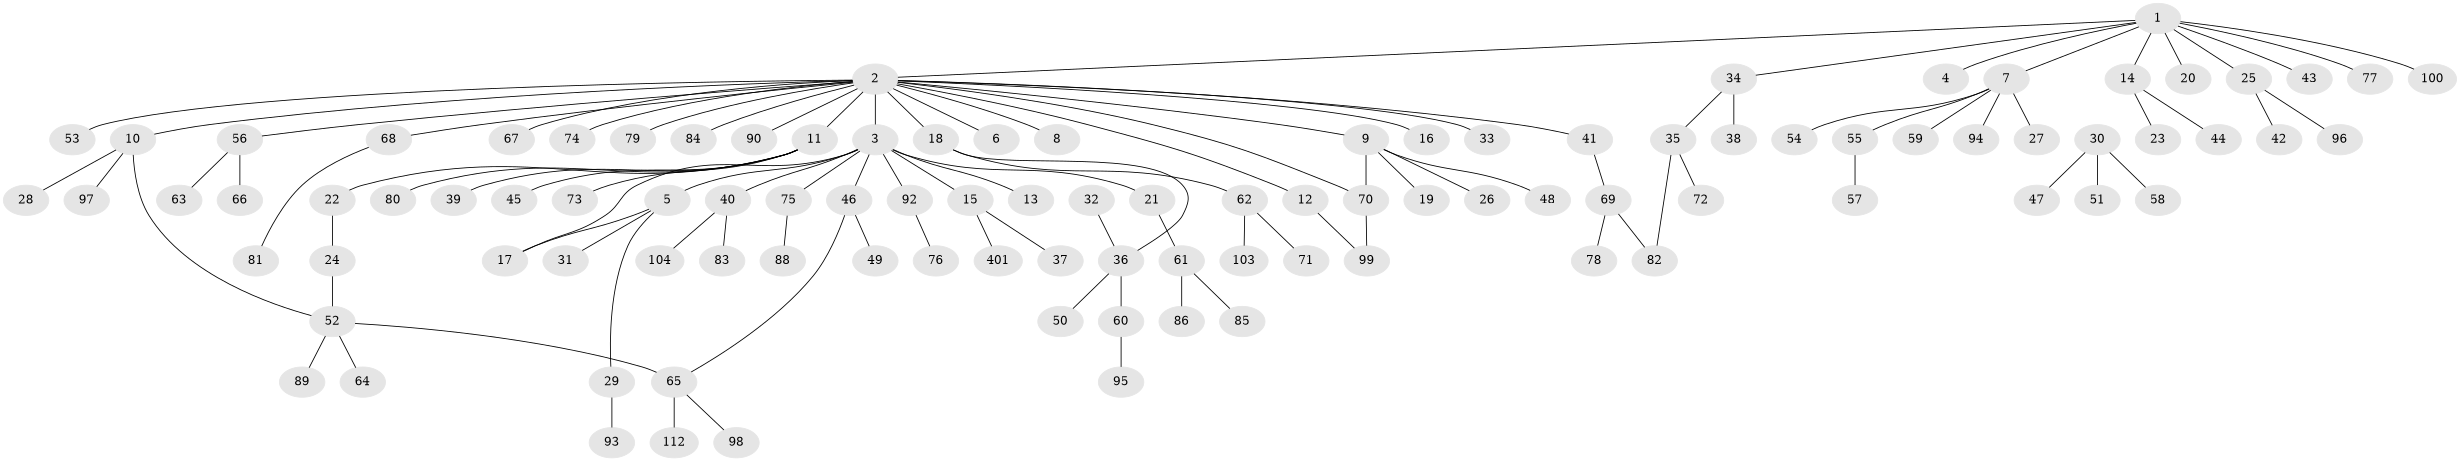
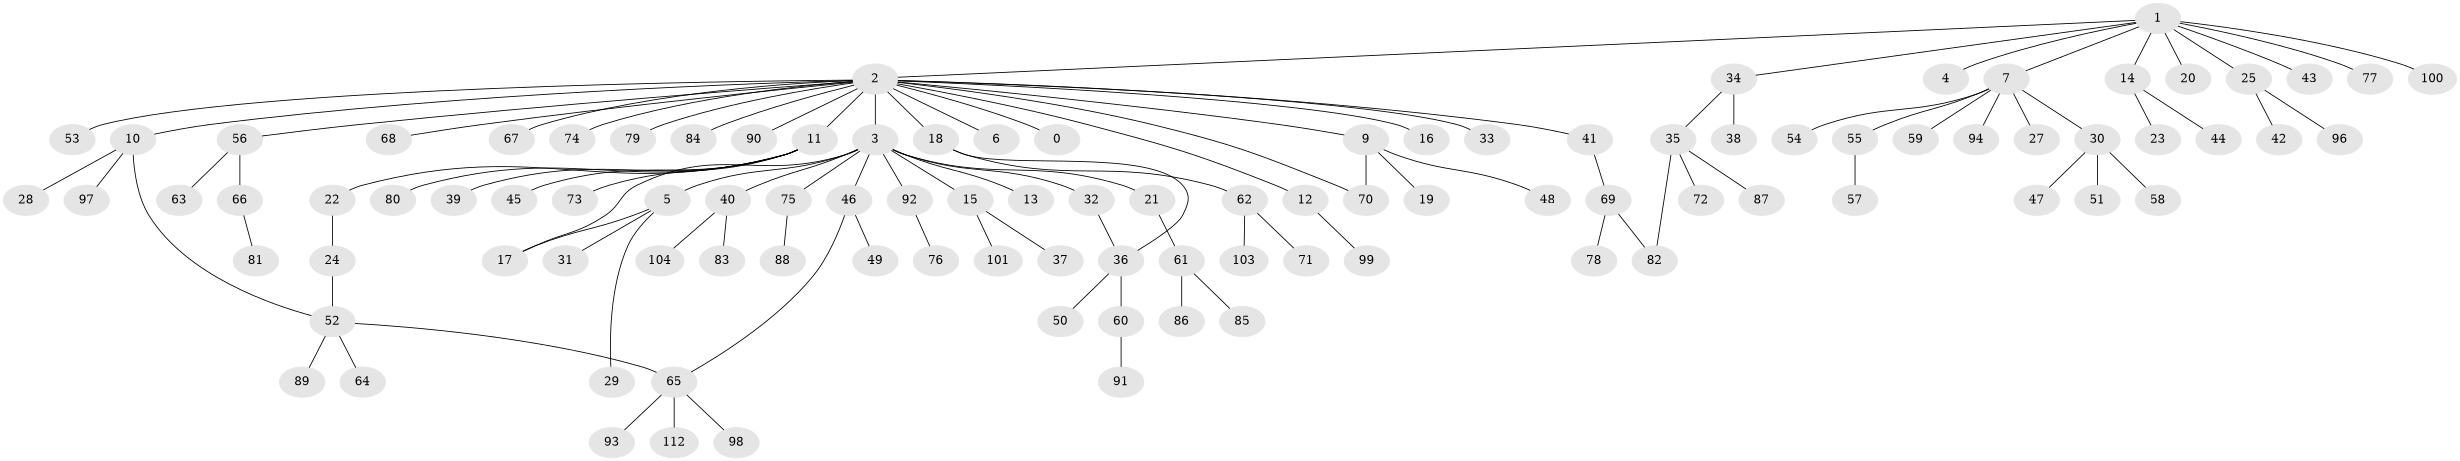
none -> (2052, 109)
(1057, 140) -> (1057, 140)
none -> (1025, 176)
(303, 184) -> (248, 231)
(1487, 200) -> none
none -> (1762, 200)
(1366, 231) -> none
(998, 261) -> (998, 261)
(1121, 382) -> (1121, 382)
(612, 413) -> (643, 412)
